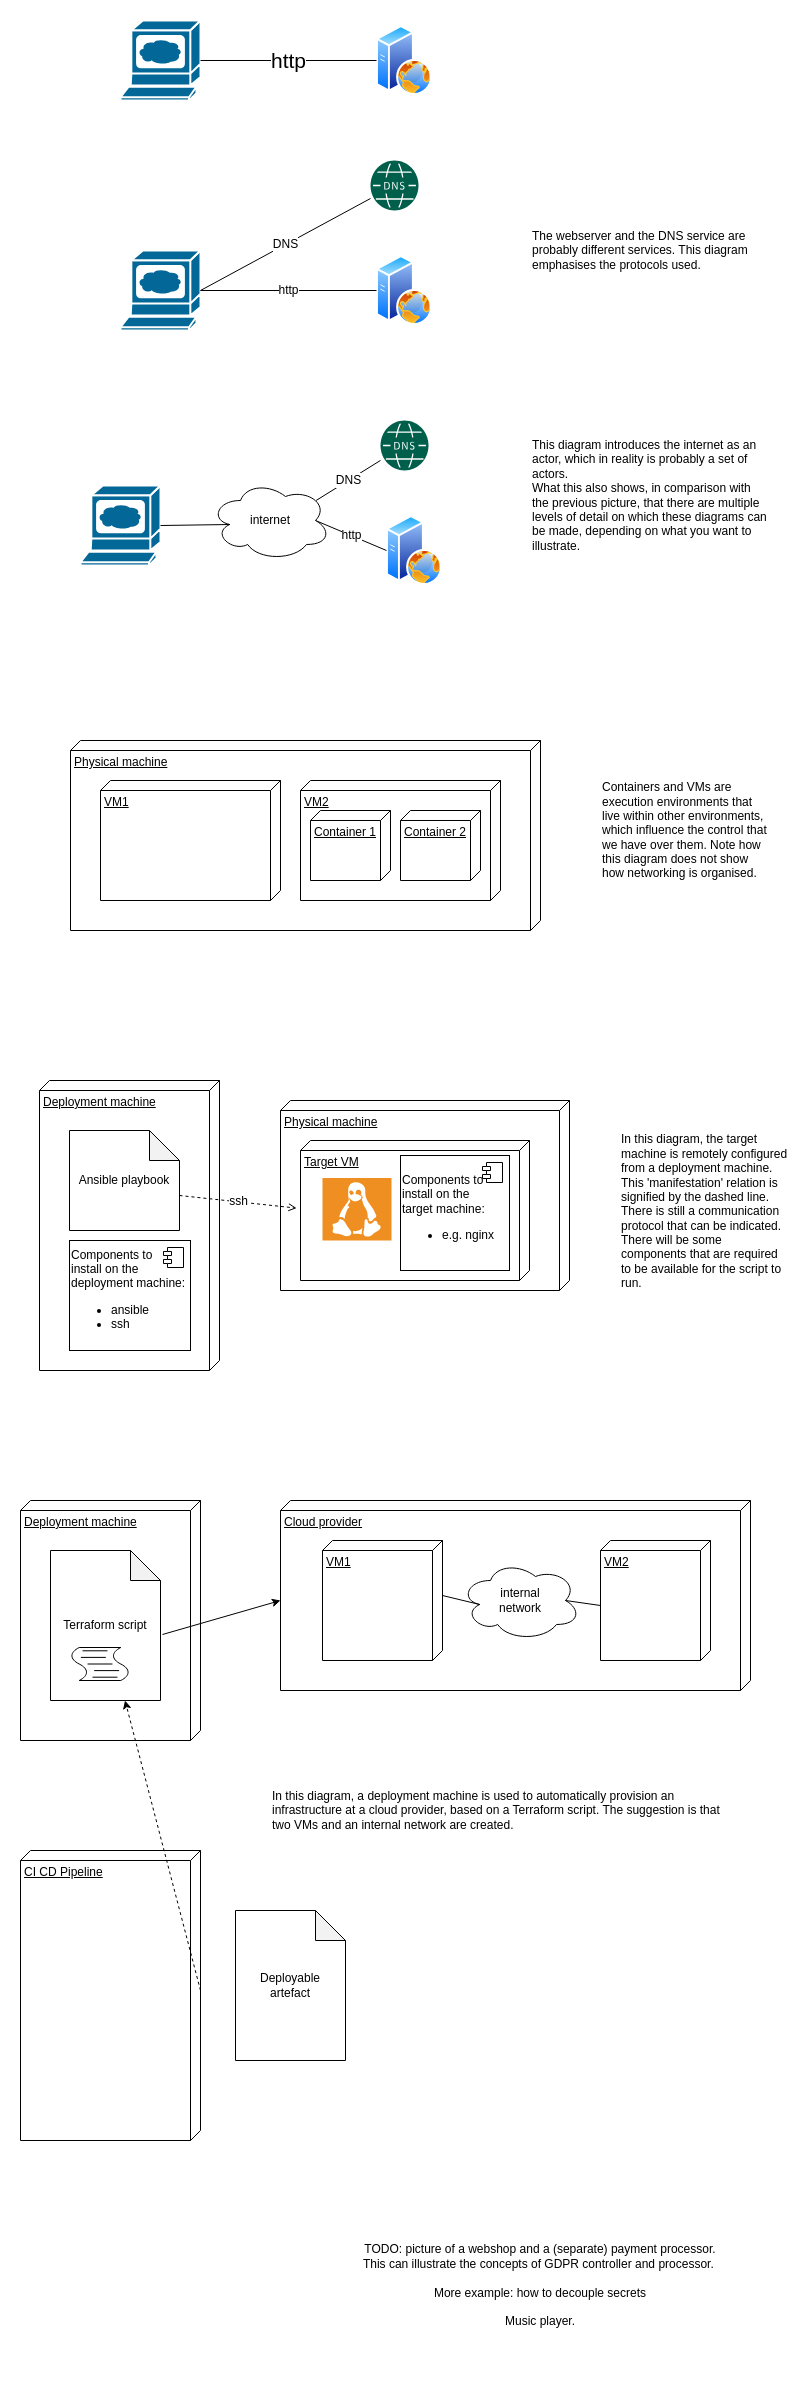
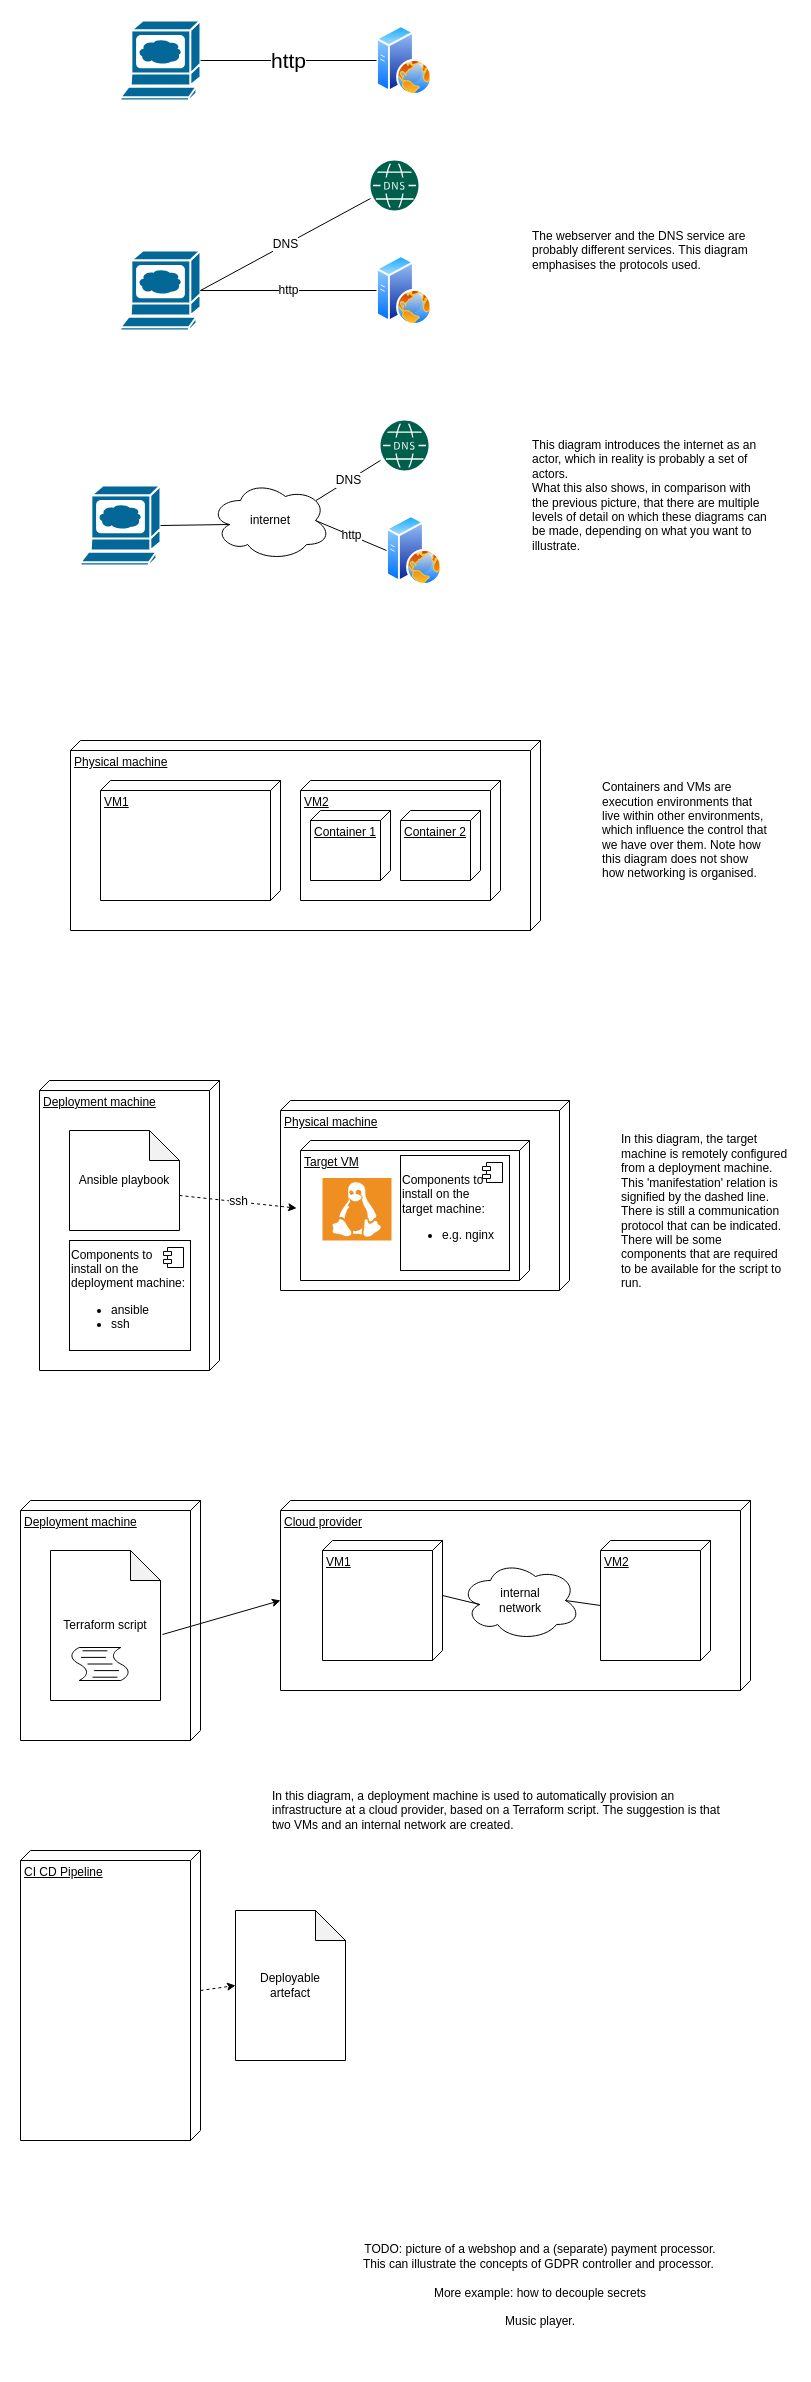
(290, 1207) -> (288, 1207)
(164, 1849) -> (215, 1988)
